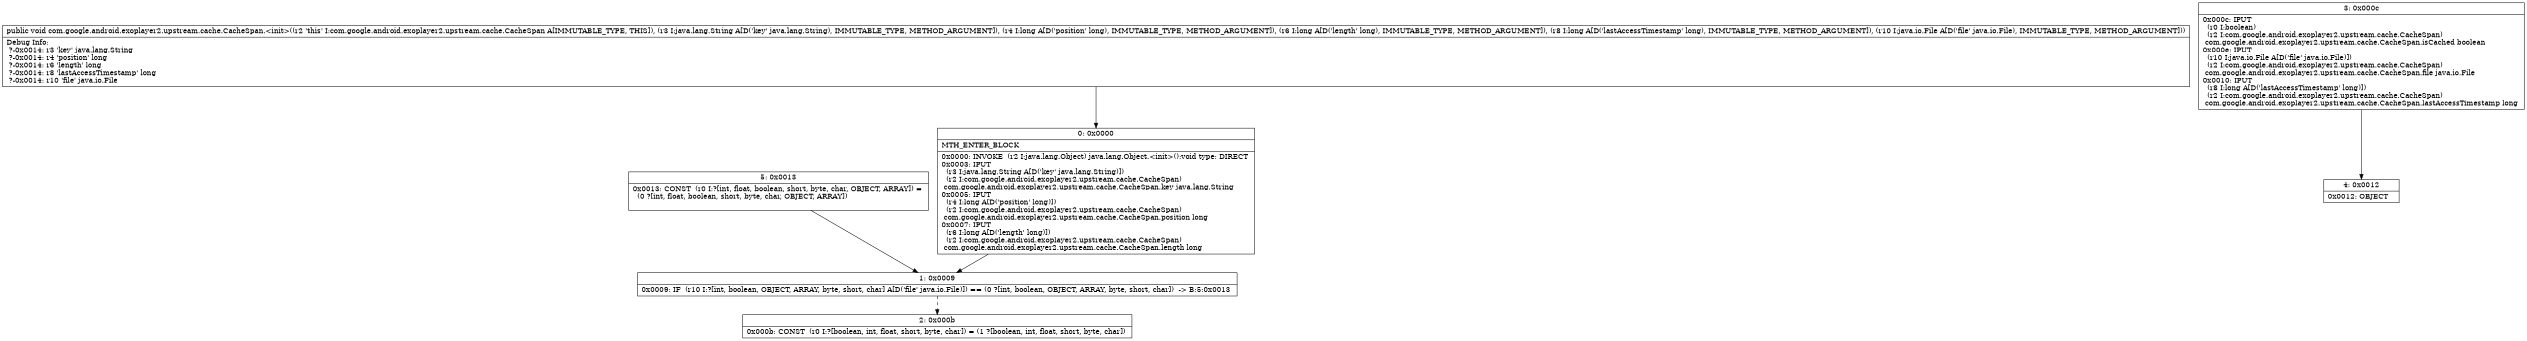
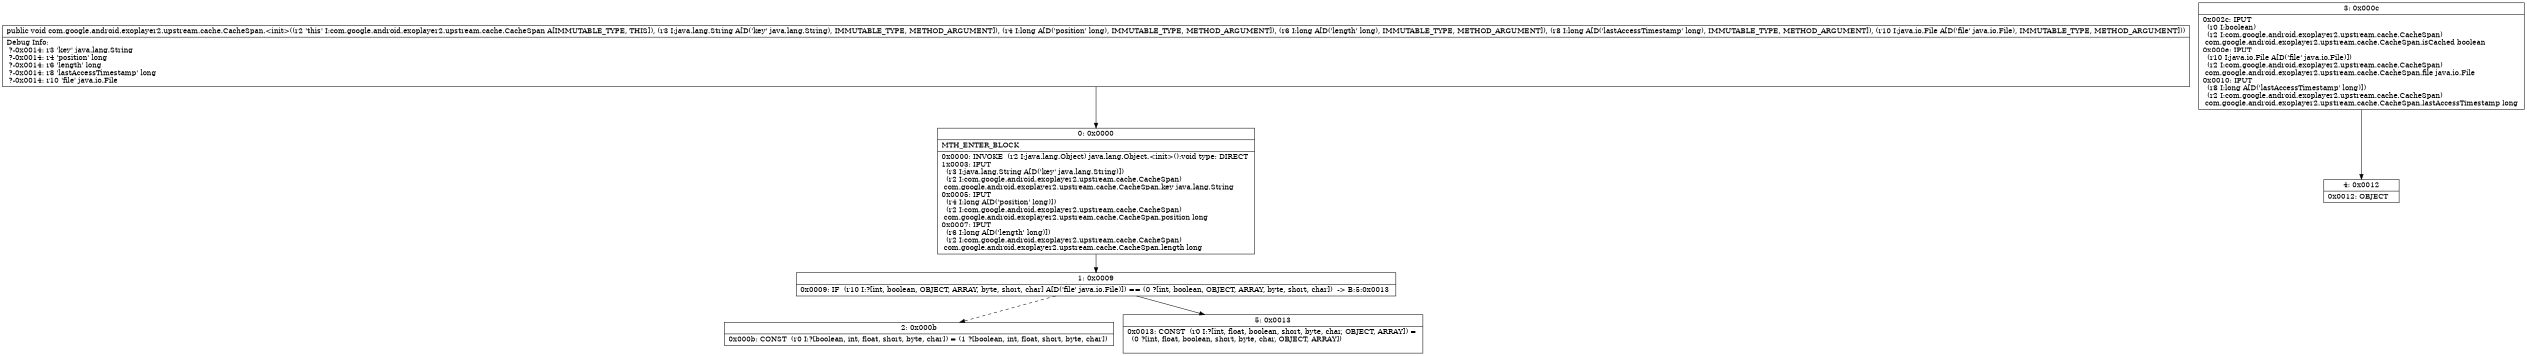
(2230, 20) -> (2230, 20)
(969, 165) -> (969, 165)
(862, 240) -> (1168, 305)
